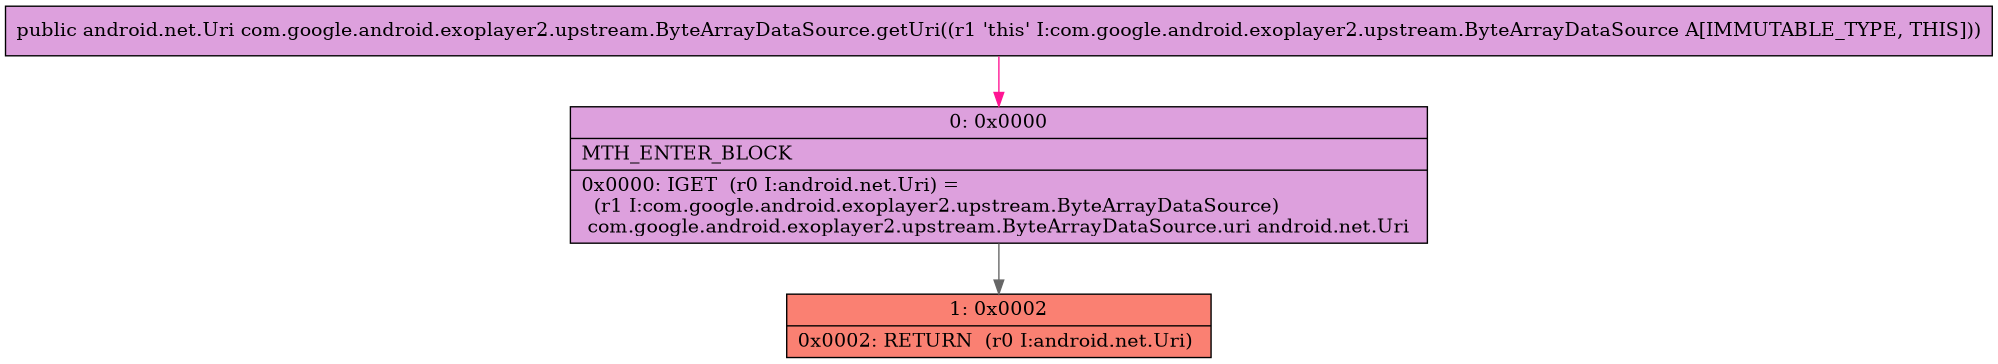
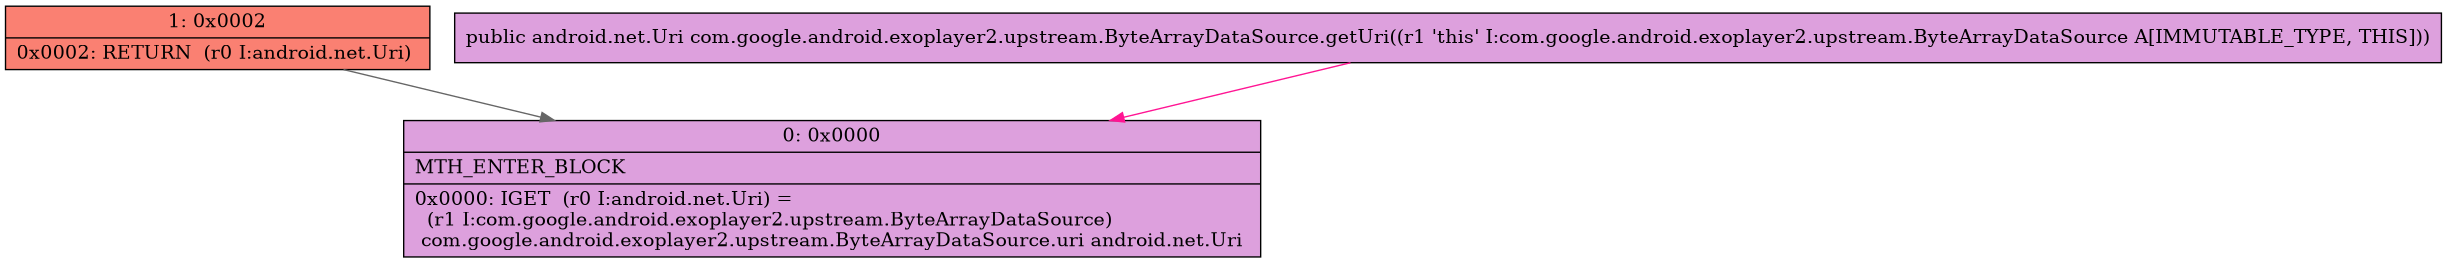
(999, 262) -> (442, 93)
